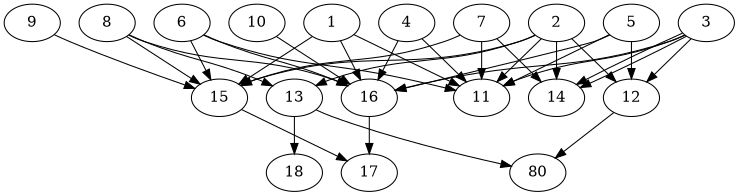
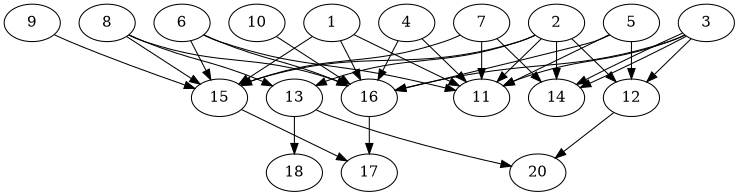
(538, 173) -> (538, 173)
